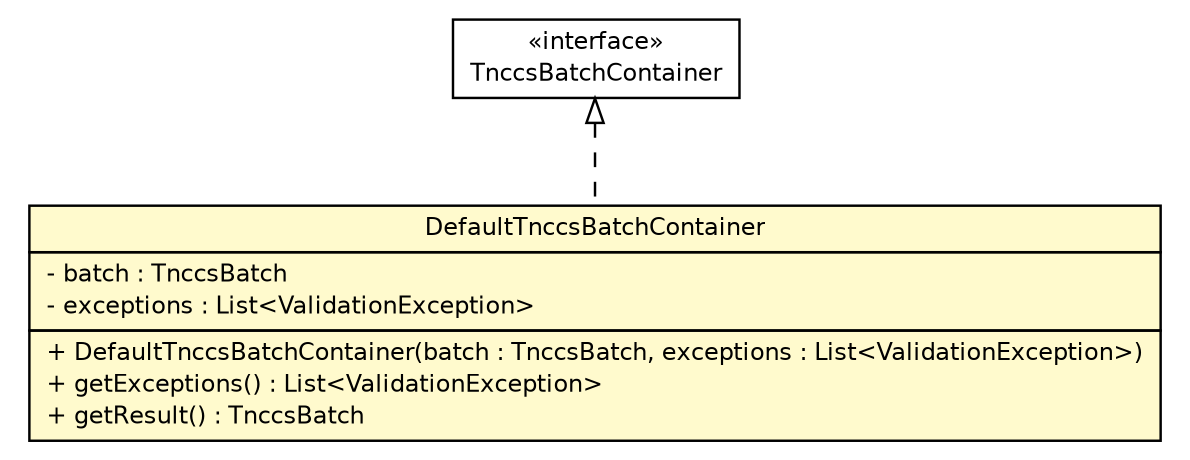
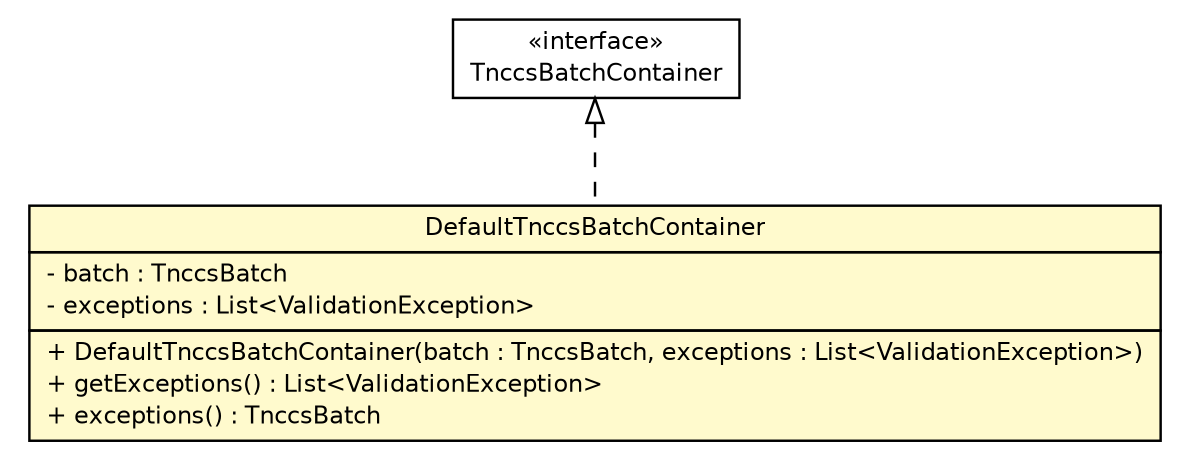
(206, 416) -> (214, 416)
